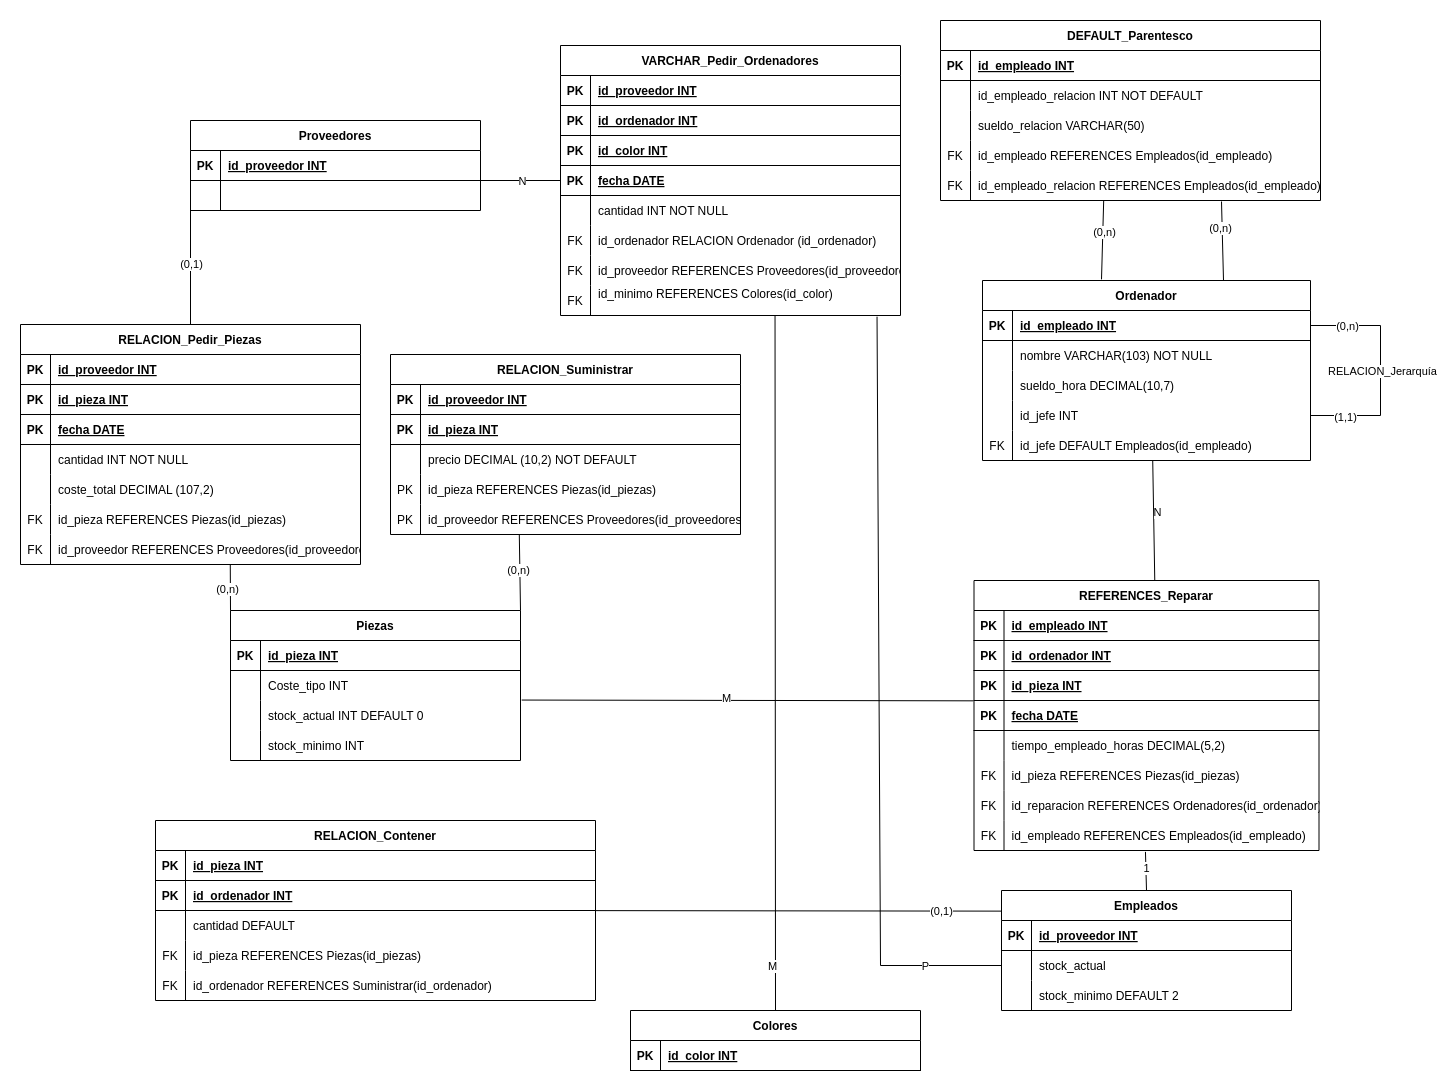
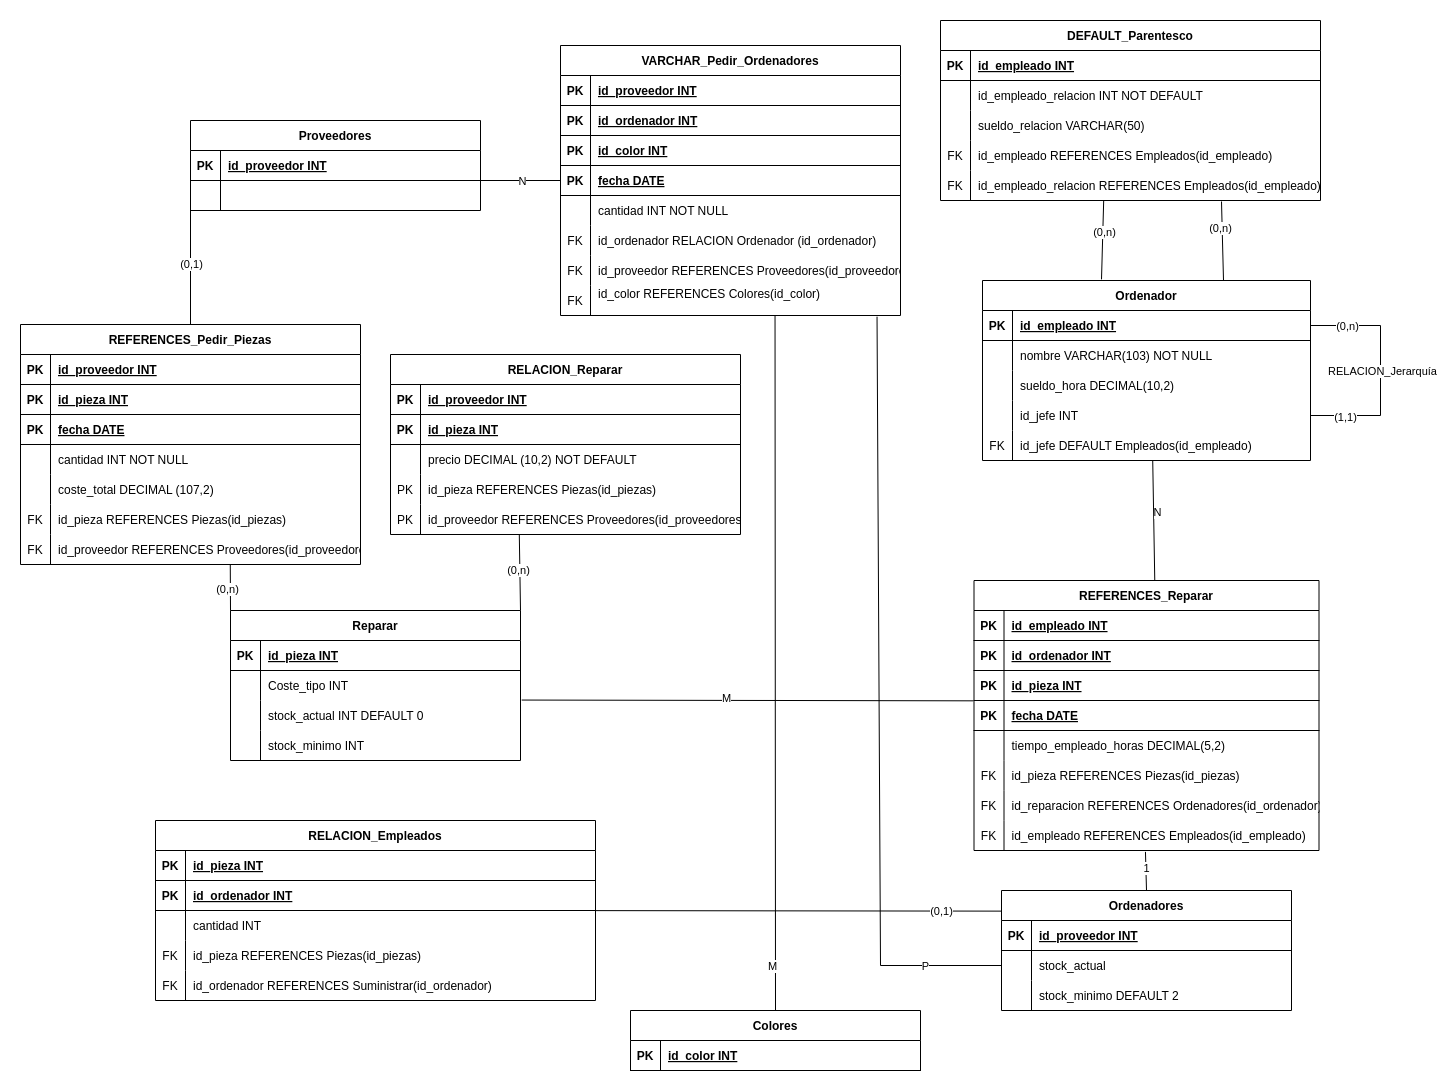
(713, 294) -> (711, 294)
(190, 340) -> (190, 340)
(565, 370) -> (565, 370)
(1099, 386) -> (1099, 386)
(375, 626) -> (375, 626)
(375, 836) -> (375, 836)
(1146, 906) -> (1146, 906)
(244, 926) -> (230, 926)
